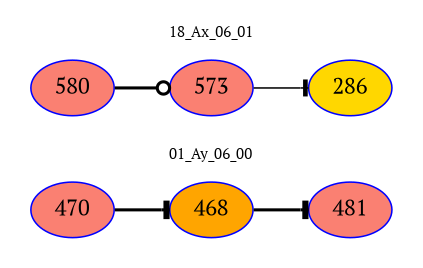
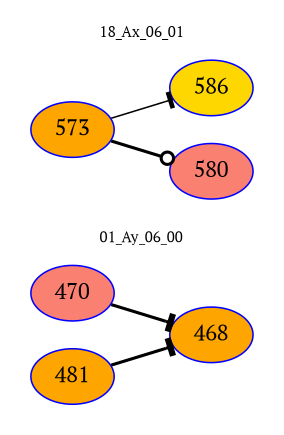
(136, 88) -> (136, 149)
(211, 88) -> (73, 130)
(350, 88) -> (211, 88)
(277, 210) -> (139, 357)
(350, 210) -> (73, 377)
